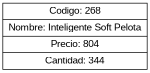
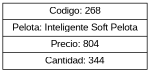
(75, 27) -> (75, 27)
